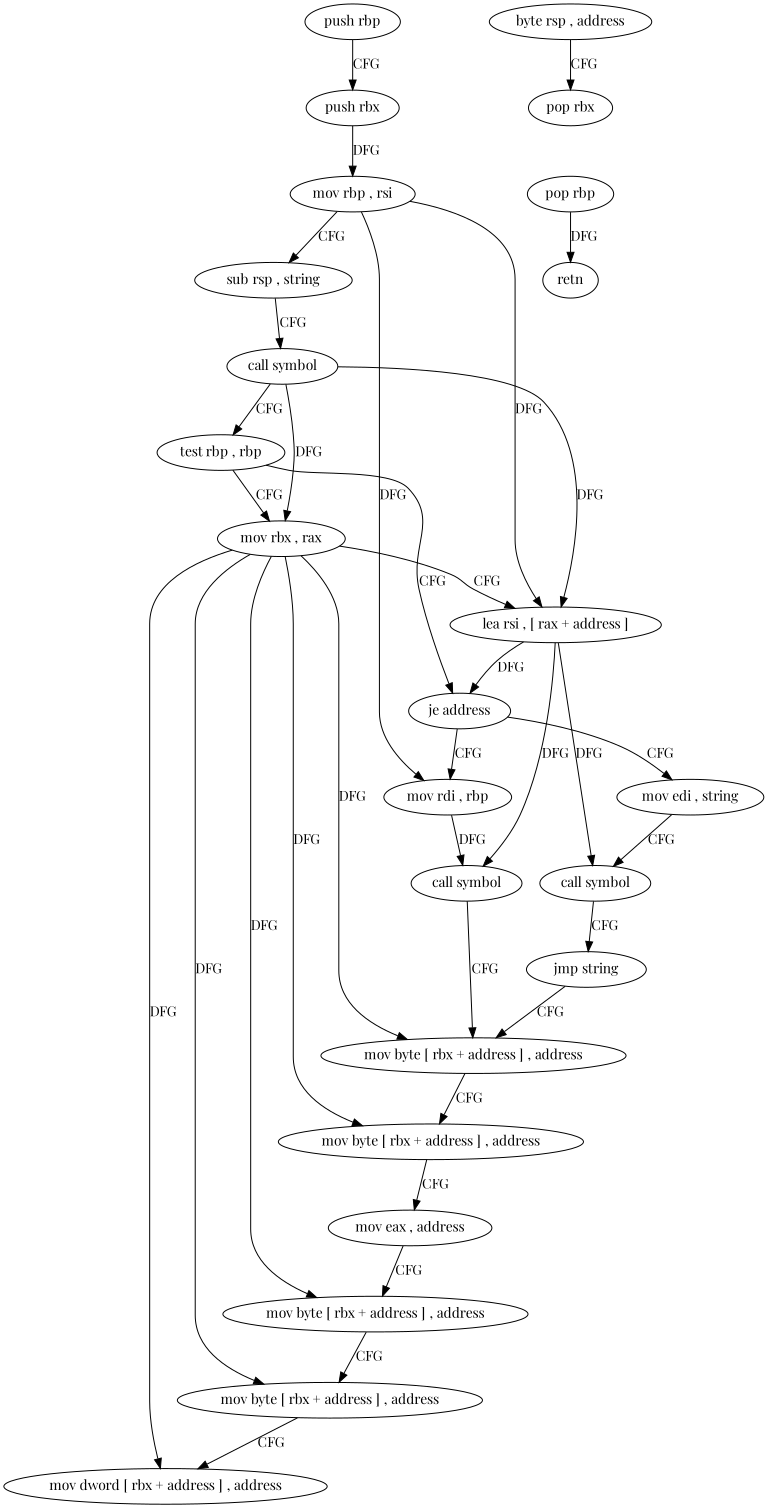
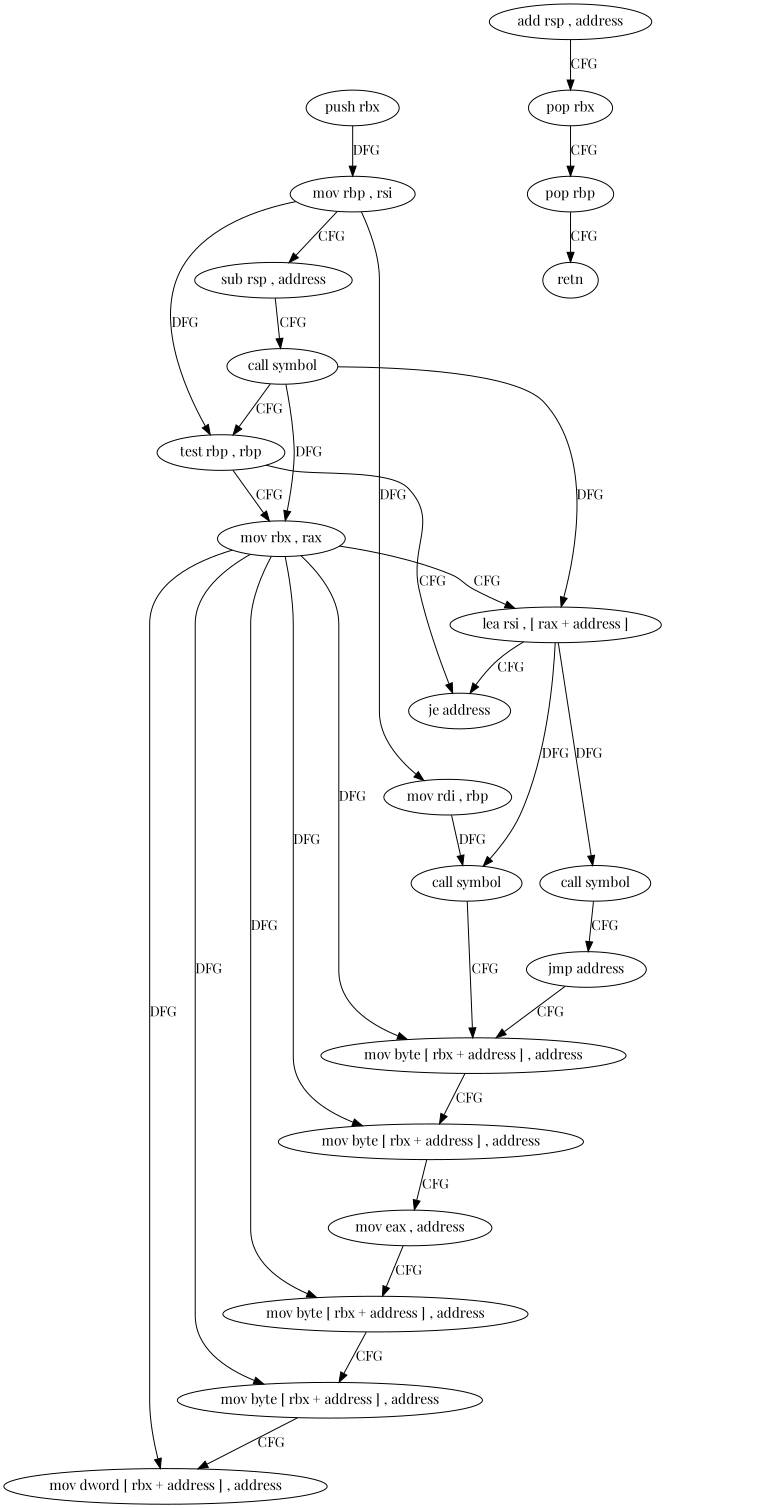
(353, 22) -> none
(571, 22) -> (571, 22)
none -> (571, 146)
(584, 237) -> (584, 237)
(273, 280) -> (273, 280)
(515, 370) -> (176, 282)
(511, 668) -> (511, 668)
(454, 749) -> none
(690, 797) -> none
(586, 969) -> (586, 969)
